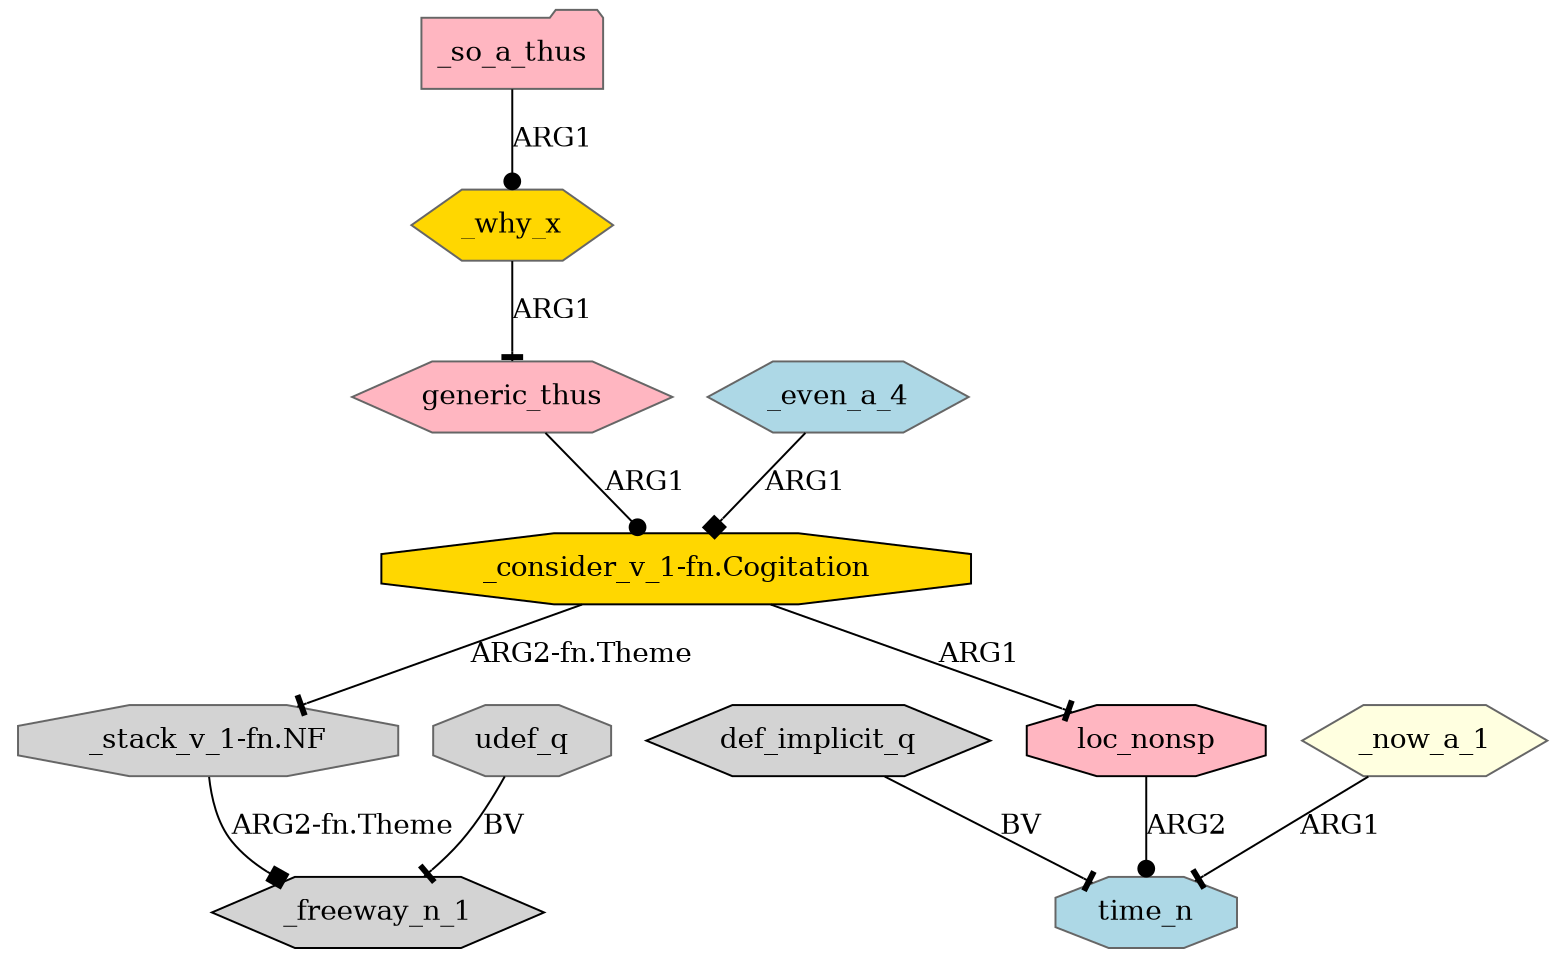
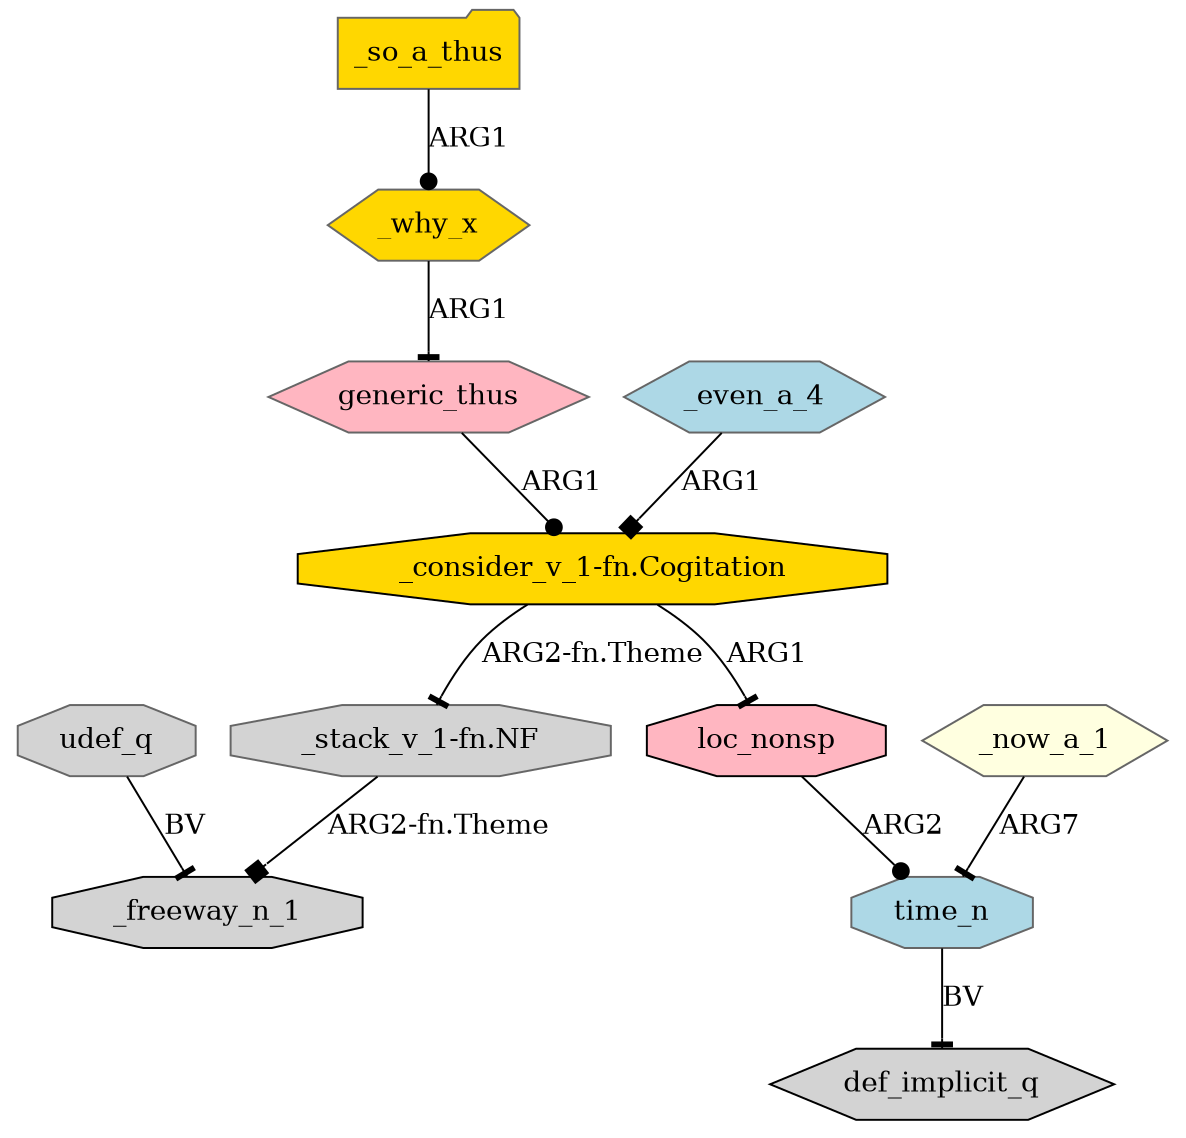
(512, 53) -> (429, 53)
(984, 827) -> (942, 993)
(1341, 827) -> (1040, 827)
(378, 912) -> (207, 912)
